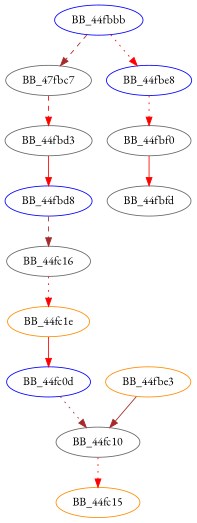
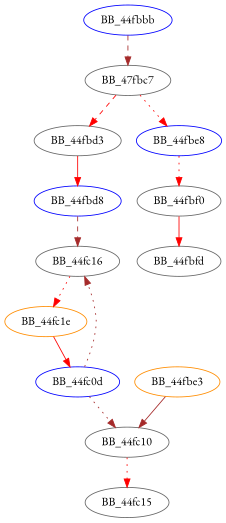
(121, 47) -> (151, 107)
none -> (96, 326)
(98, 502) -> (127, 502)
